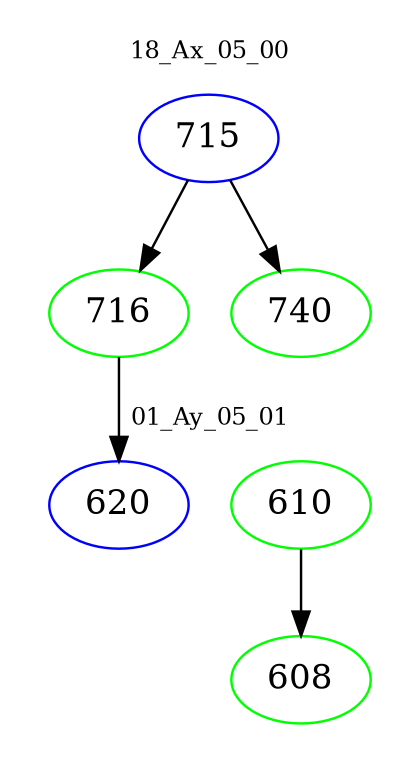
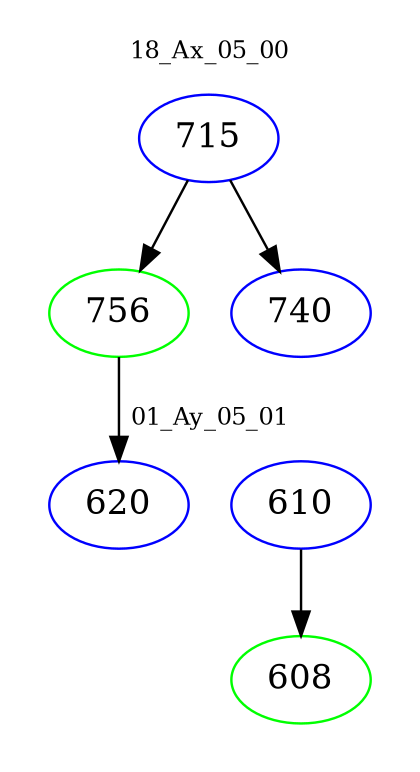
(119, 313) -> (119, 313)
(301, 313) -> (301, 313)
(301, 505) -> (301, 505)
